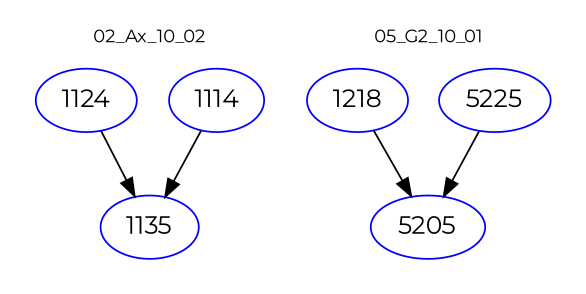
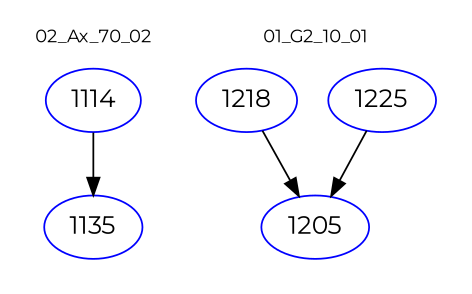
(150, 38) -> (94, 38)
(429, 38) -> (316, 38)
(86, 100) -> none
(495, 100) -> (382, 100)
(428, 227) -> (315, 227)
